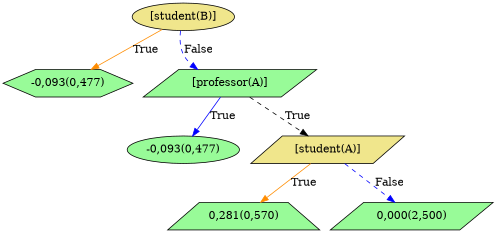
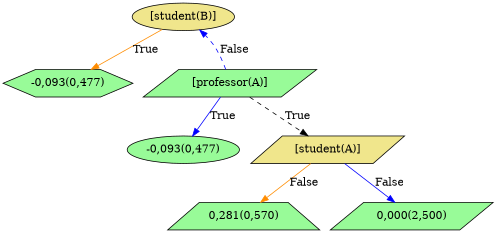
(181, 49) -> (218, 51)
(367, 181) -> (367, 181)
(304, 183) -> (304, 183)
